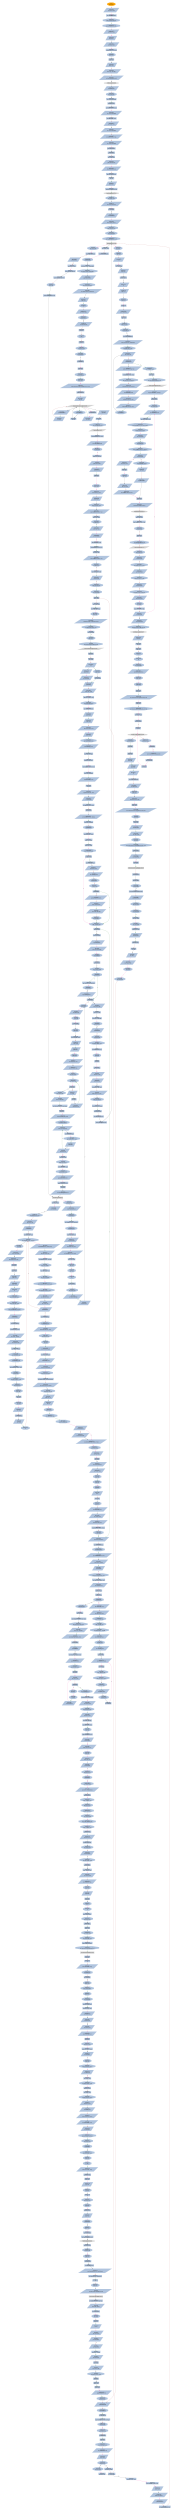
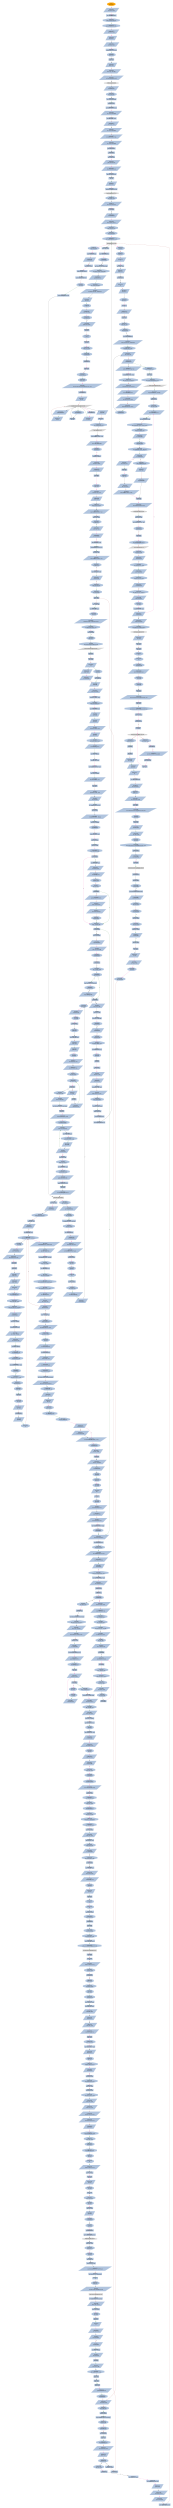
(30, 1222) -> (31, 1221)
